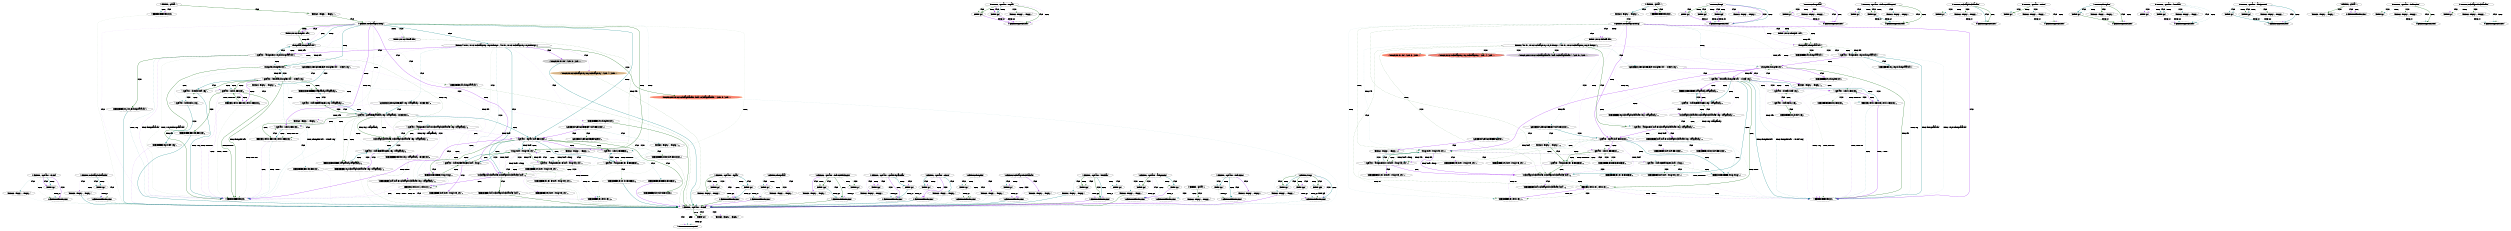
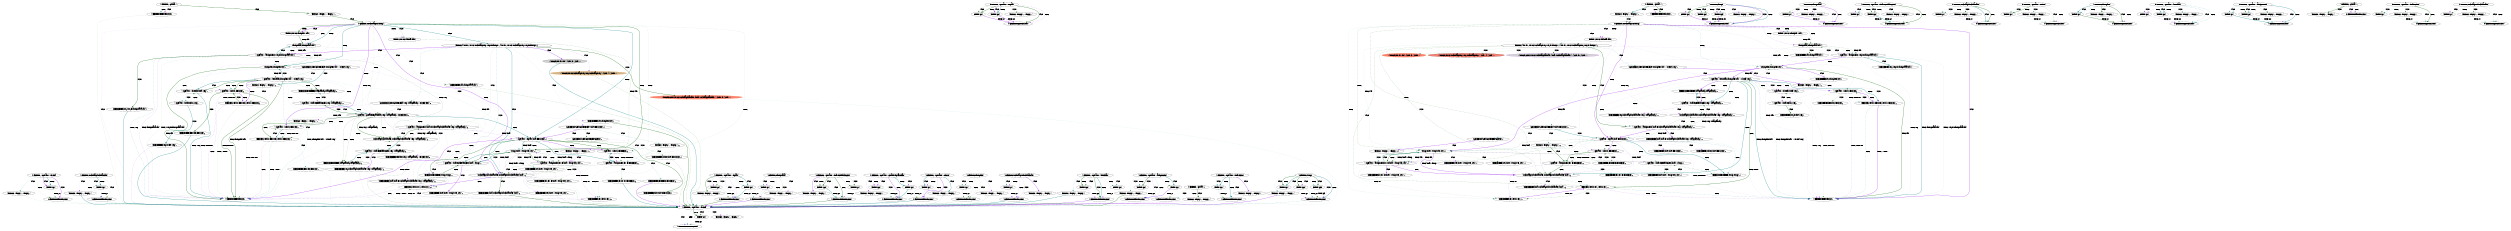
(394, 109) -> (394, 109)
